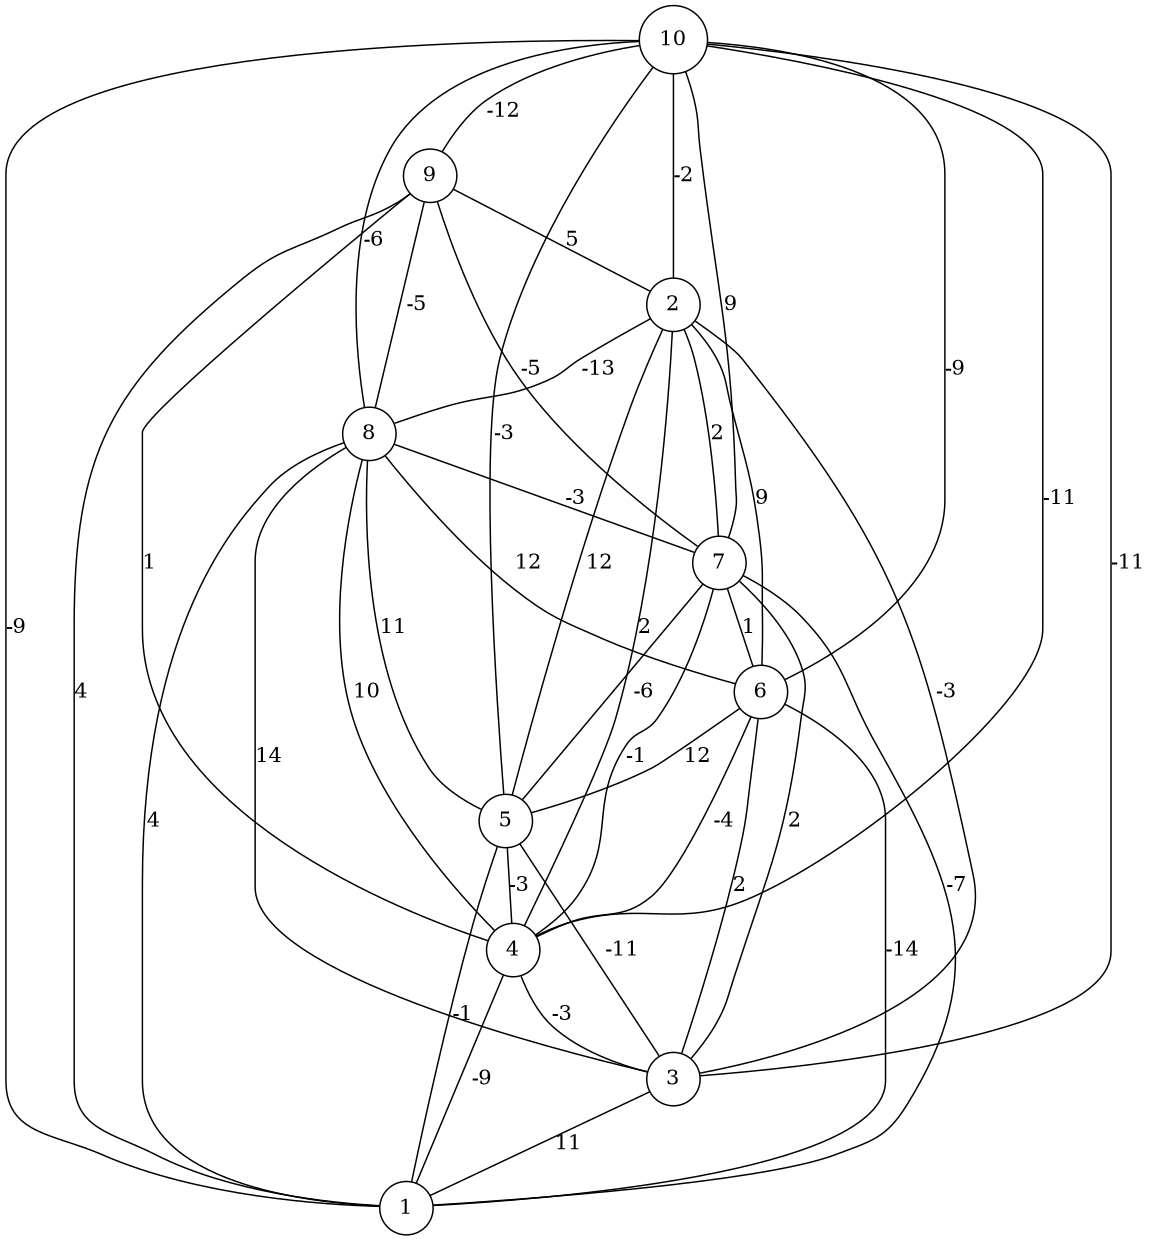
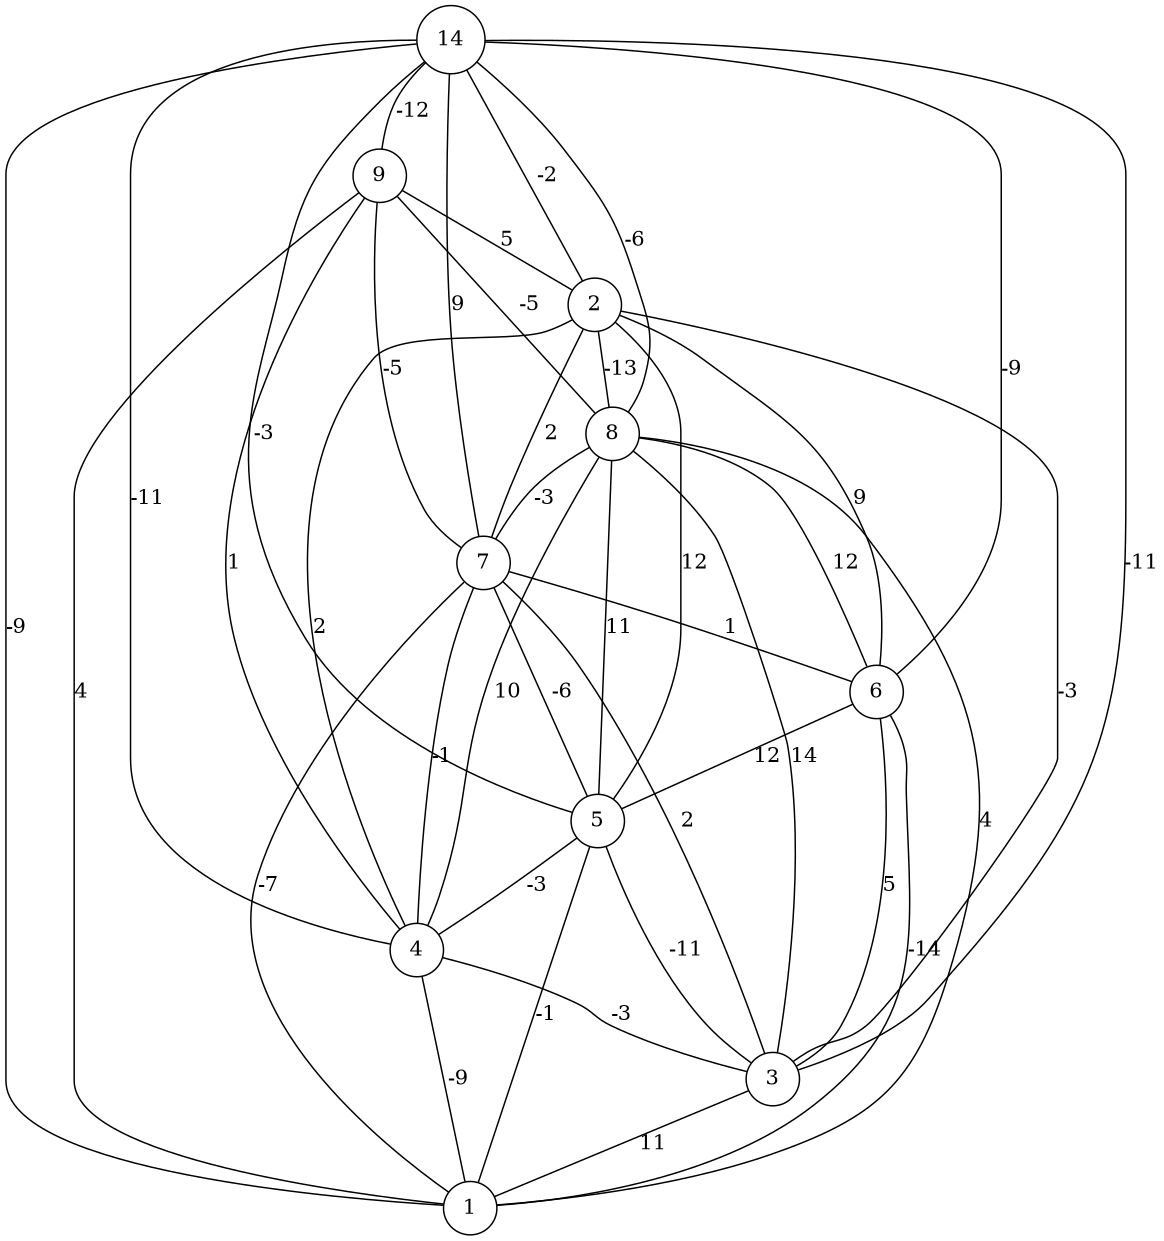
(673, 40) -> (451, 40)
(677, 864) -> none
(740, 886) -> (890, 886)
